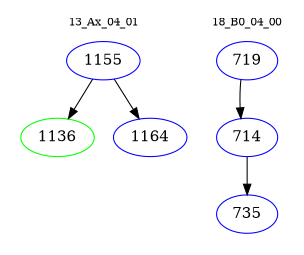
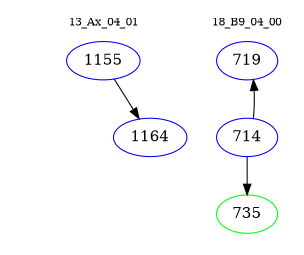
(247, 23) -> (247, 23)
(240, 94) -> (254, 105)
(58, 137) -> none
(247, 214) -> (247, 214)
